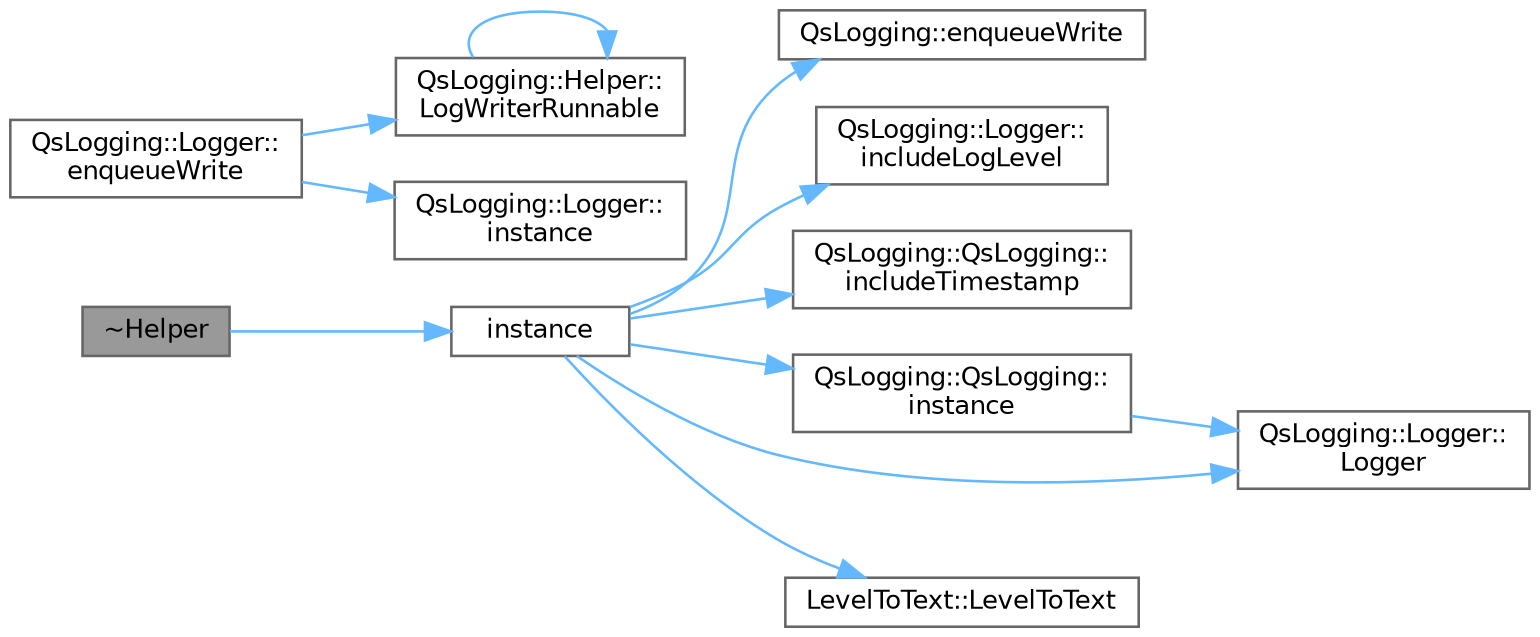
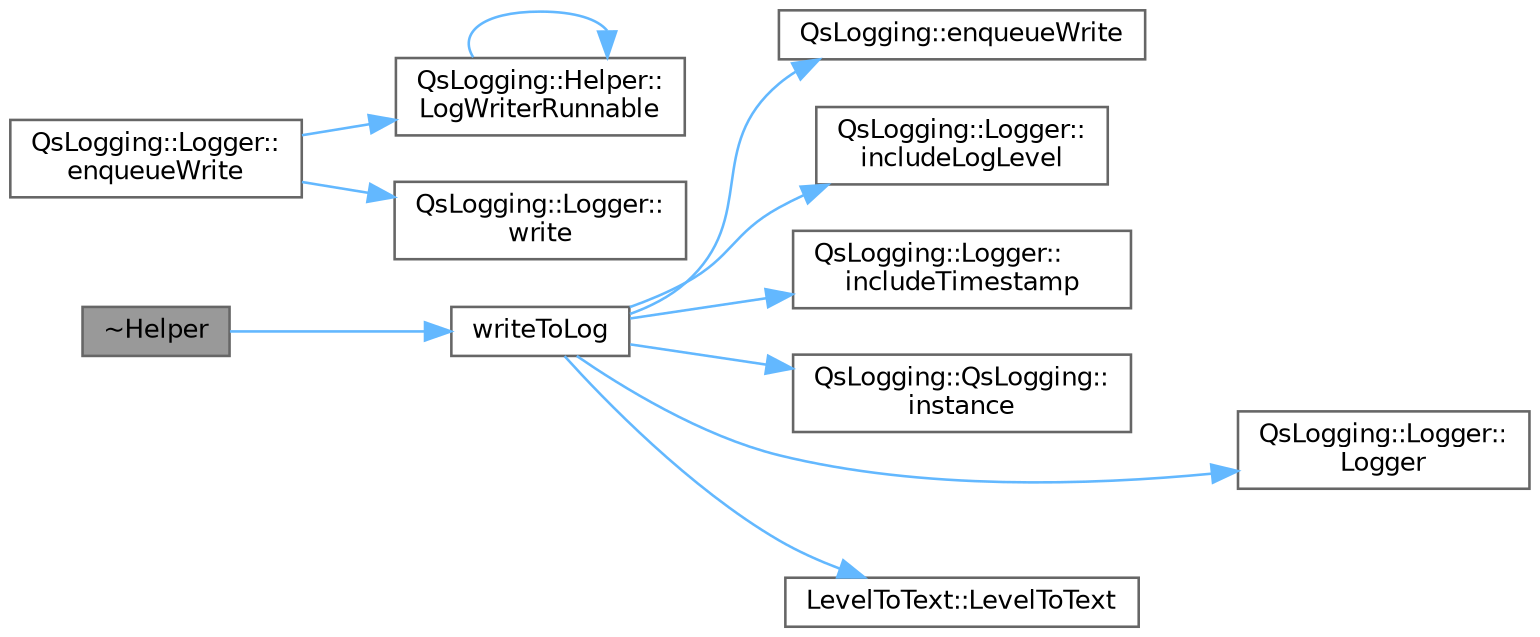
(540, 221) -> (540, 221)
(962, 270) -> (962, 270)
(540, 331) -> (540, 331)
(1172, 422) -> none
